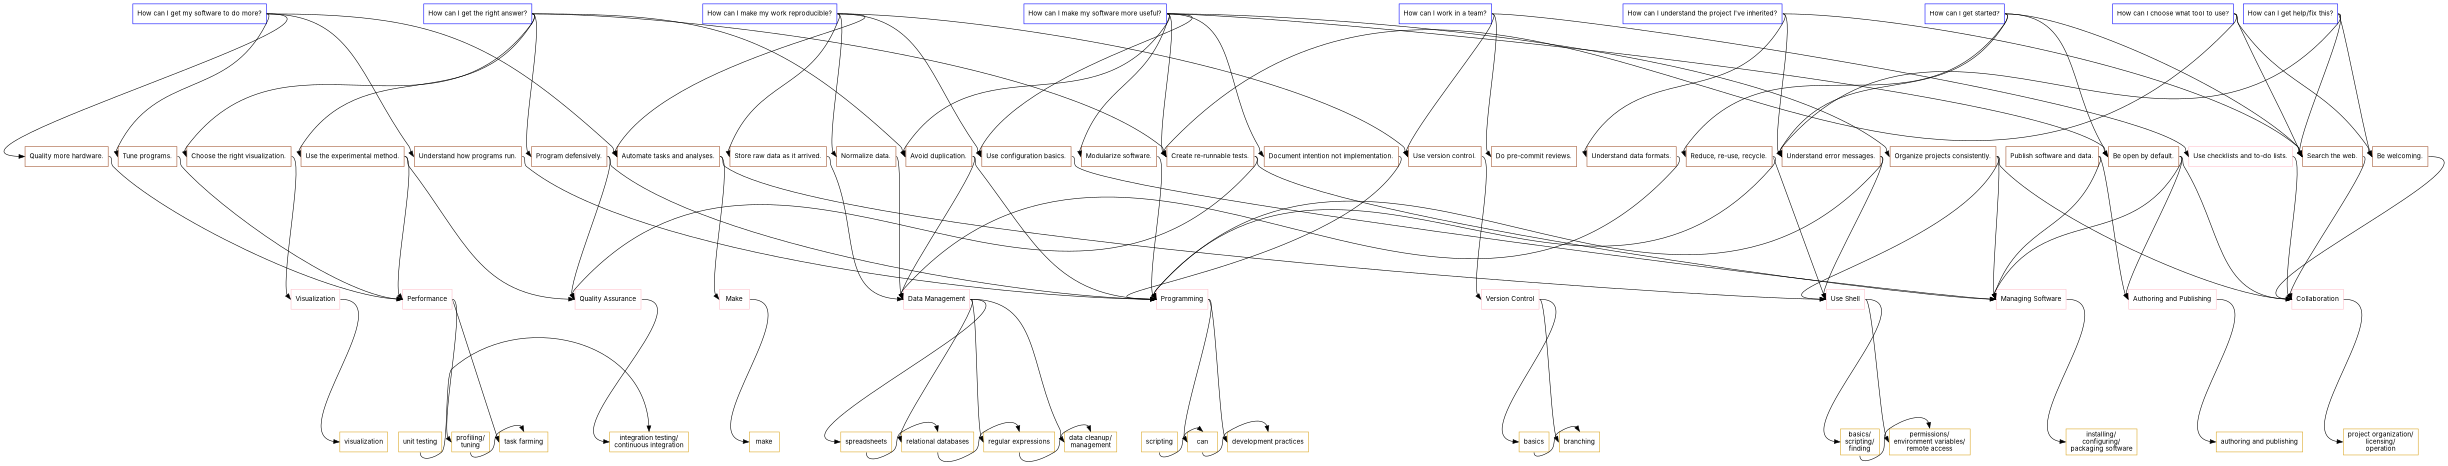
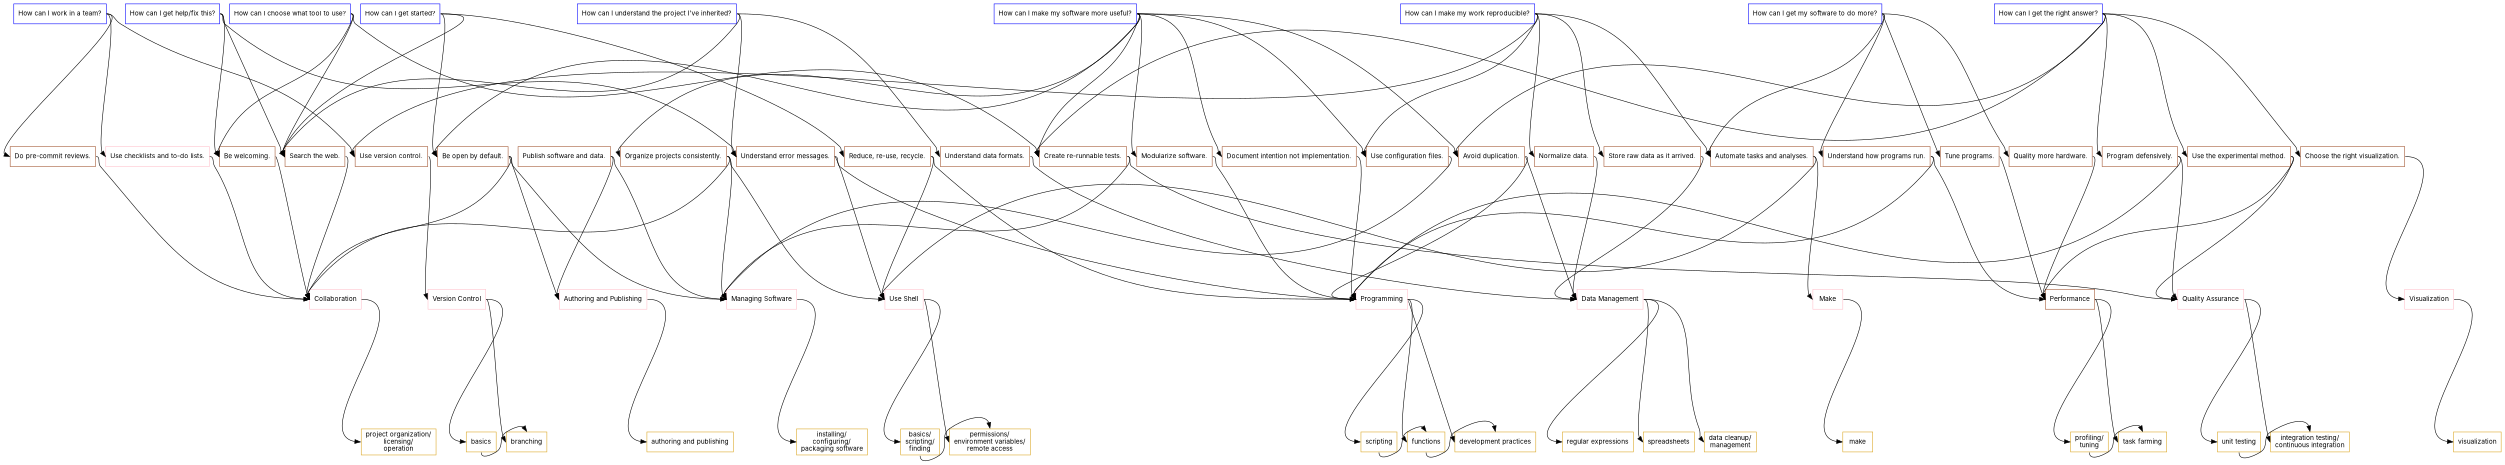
(1830, 103) -> none
(1026, 157) -> (1407, 157)
none -> (1970, 243)
none -> (181, 256)
(427, 299) -> (2070, 299)
none -> (1386, 368)
none -> (2232, 368)
(938, 442) -> none
(1203, 442) -> (1426, 442)
(1057, 450) -> none
